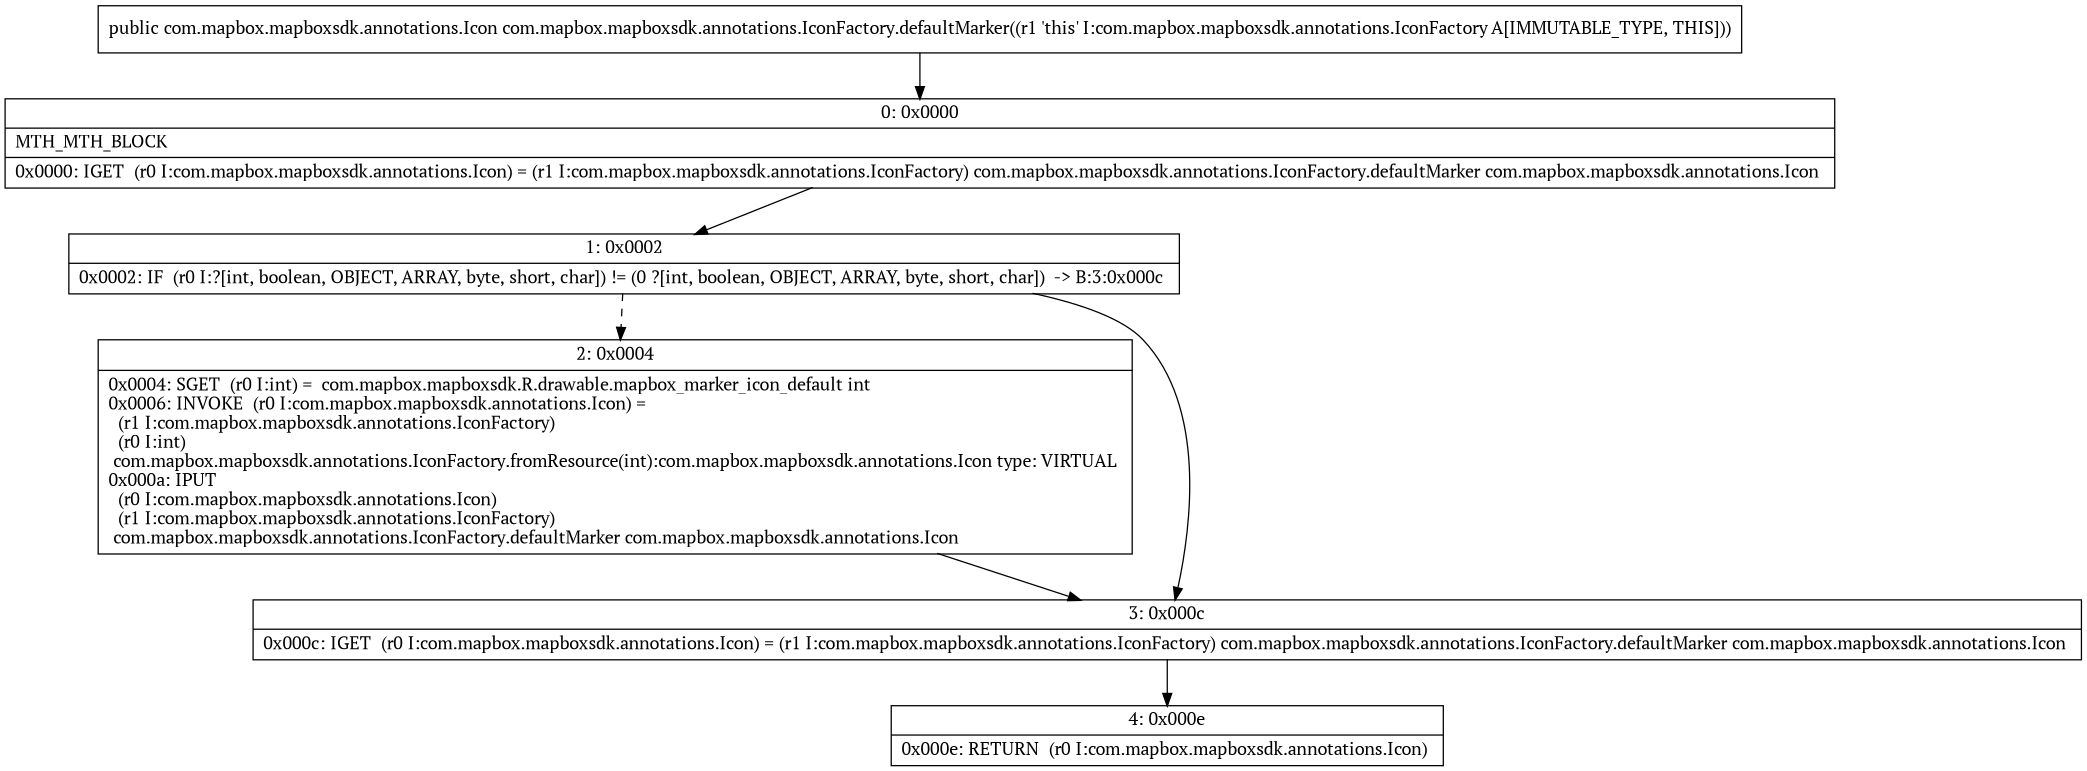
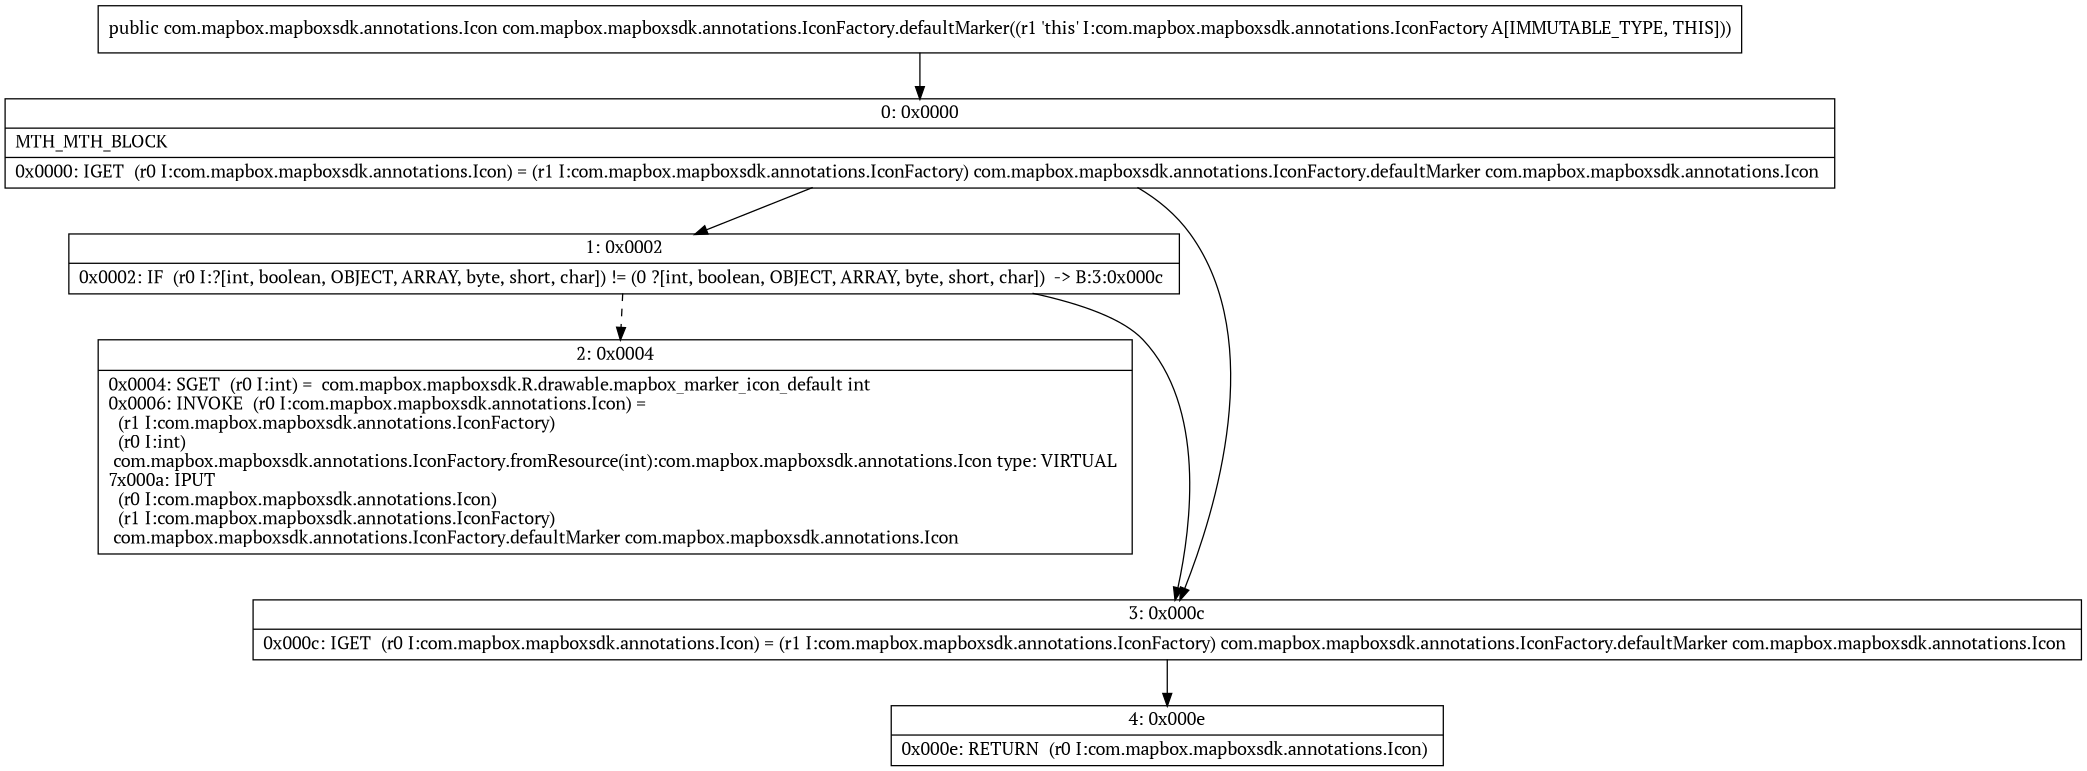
(168, 481) -> (167, 481)
(1003, 575) -> (1231, 375)
